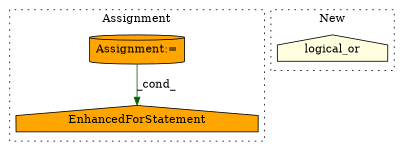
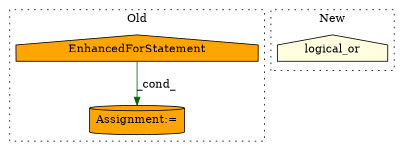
(137, 19) -> (137, 19)
(137, 81) -> (137, 79)
